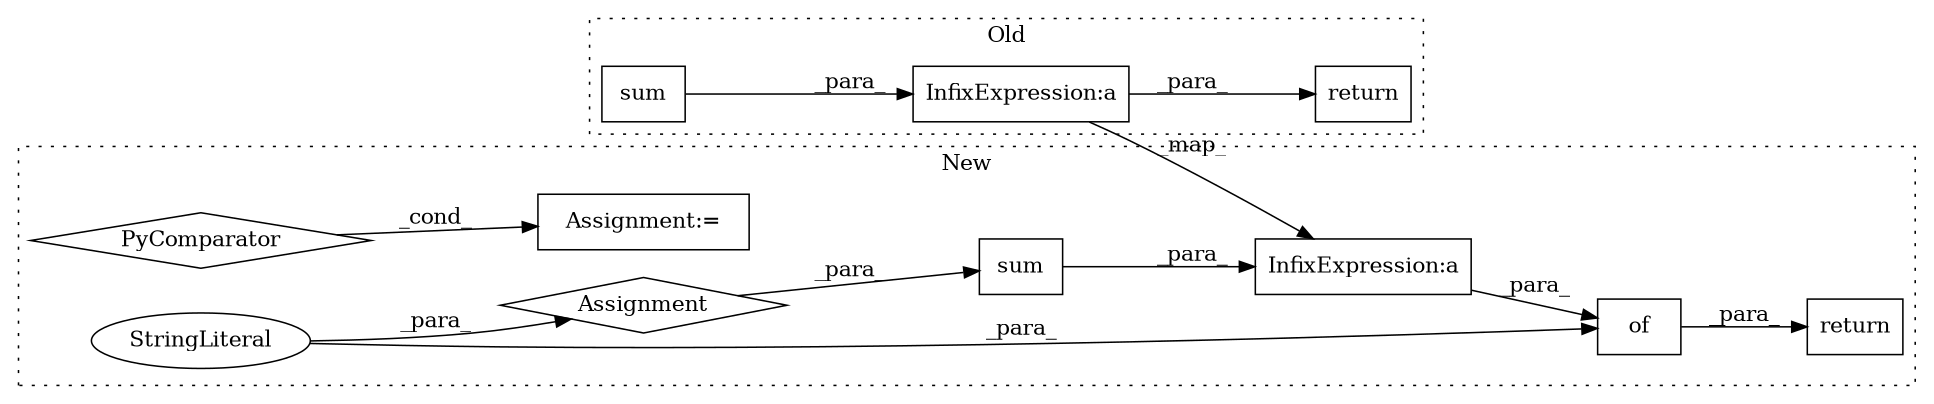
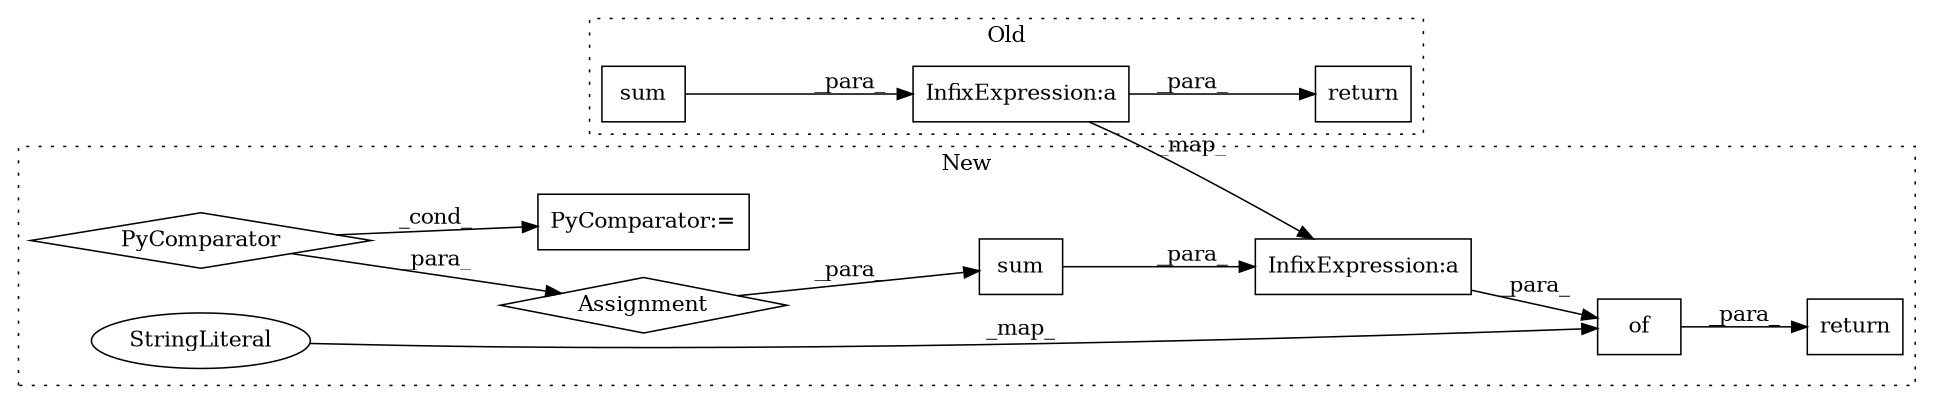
(644, 222) -> (644, 222)
(1021, 329) -> (1021, 329)
(434, 336) -> (418, 272)
